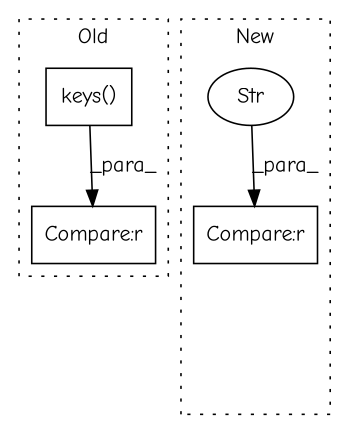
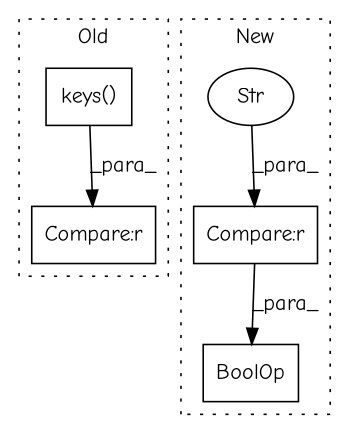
none -> (251, 373)
